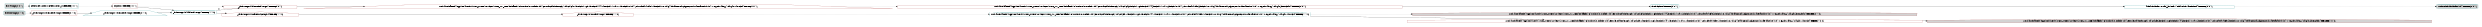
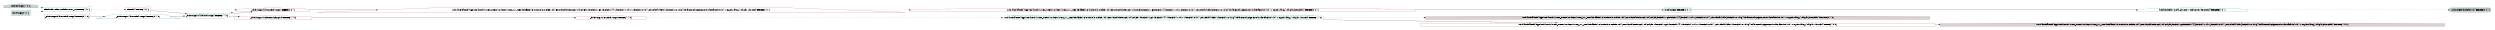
none -> (21, 6)
(14, 13) -> none
